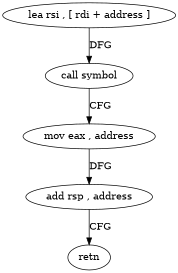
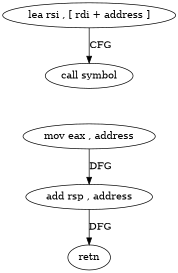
(101, 46) -> (101, 46)
(89, 103) -> none
(100, 227) -> (100, 227)
